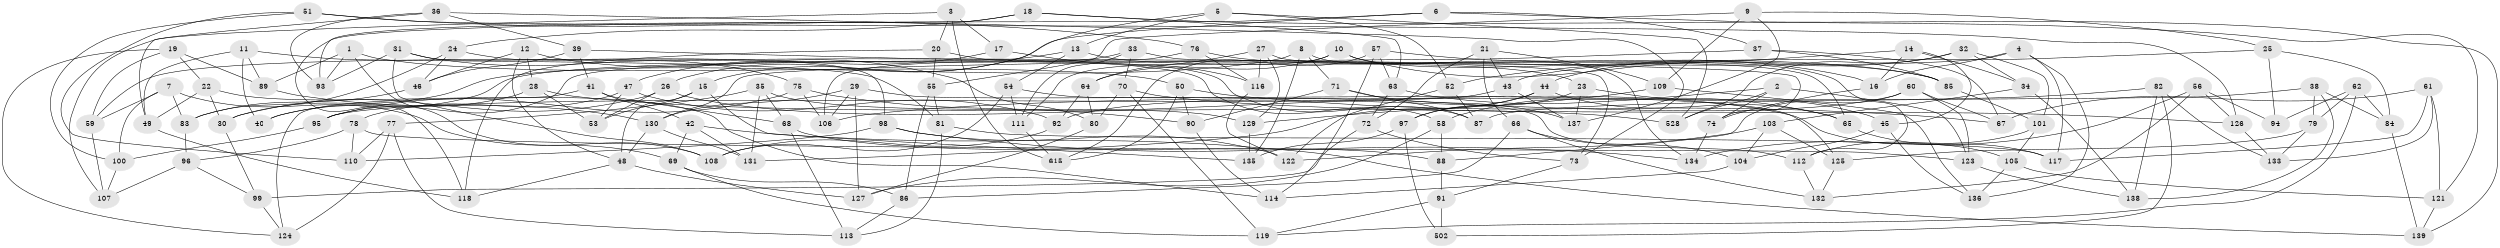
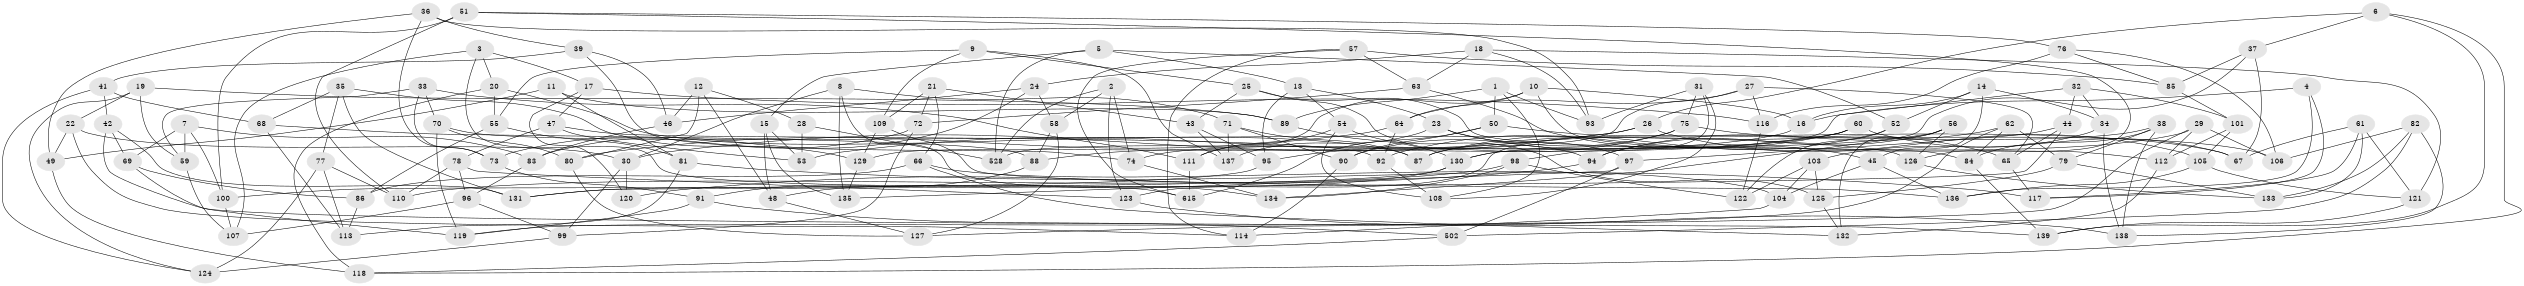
(260, 124) -> none
(544, 180) -> (906, 258)
none -> (626, 199)
